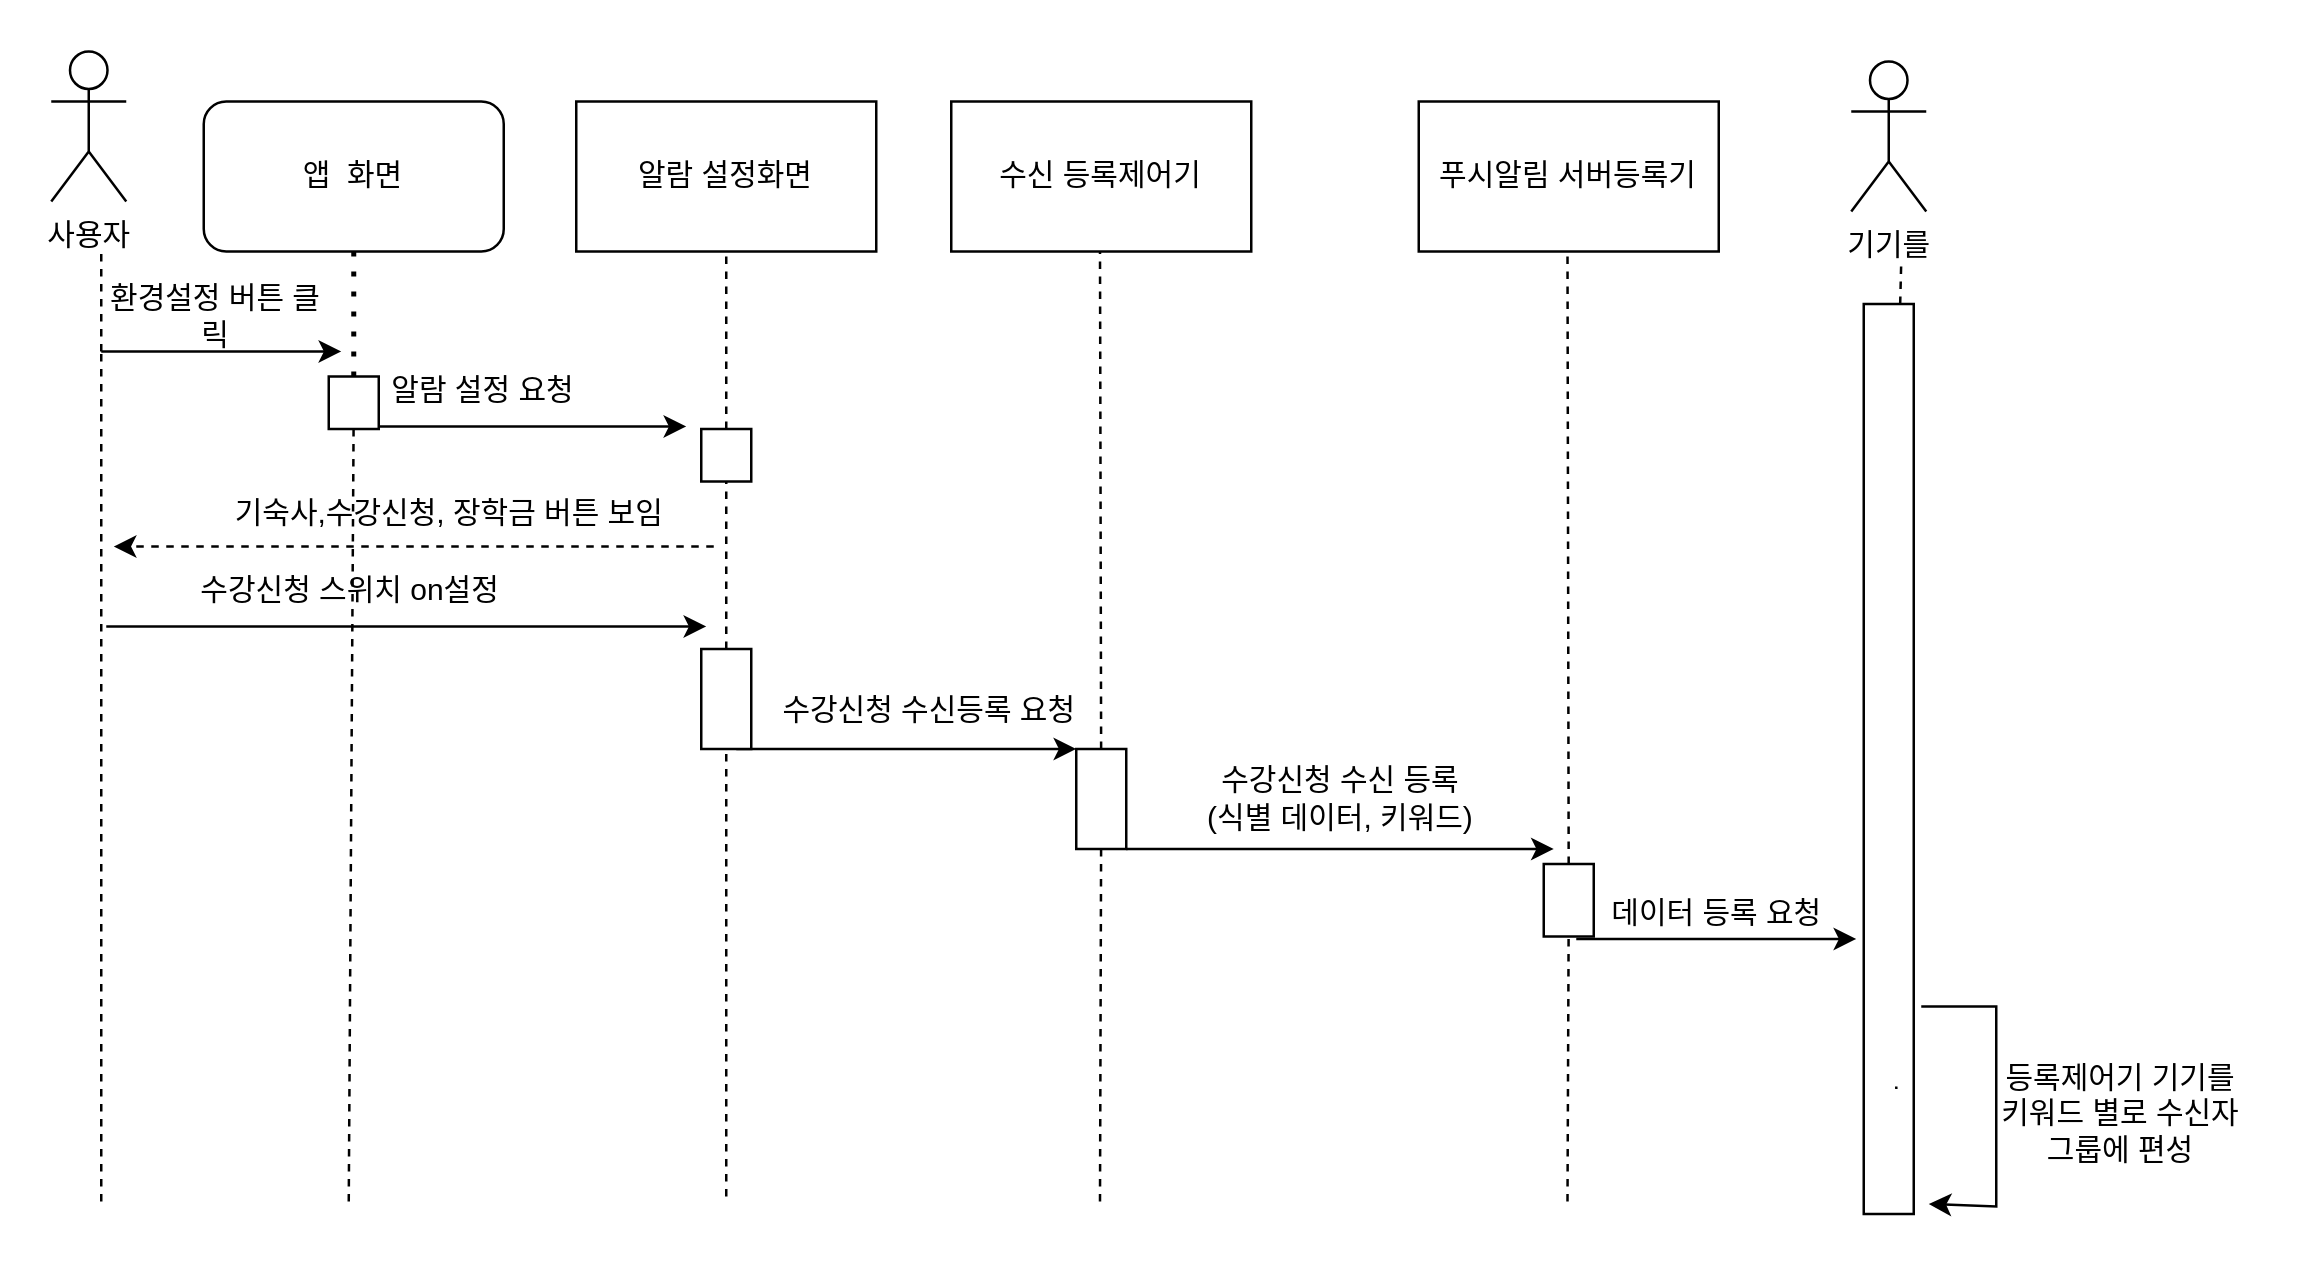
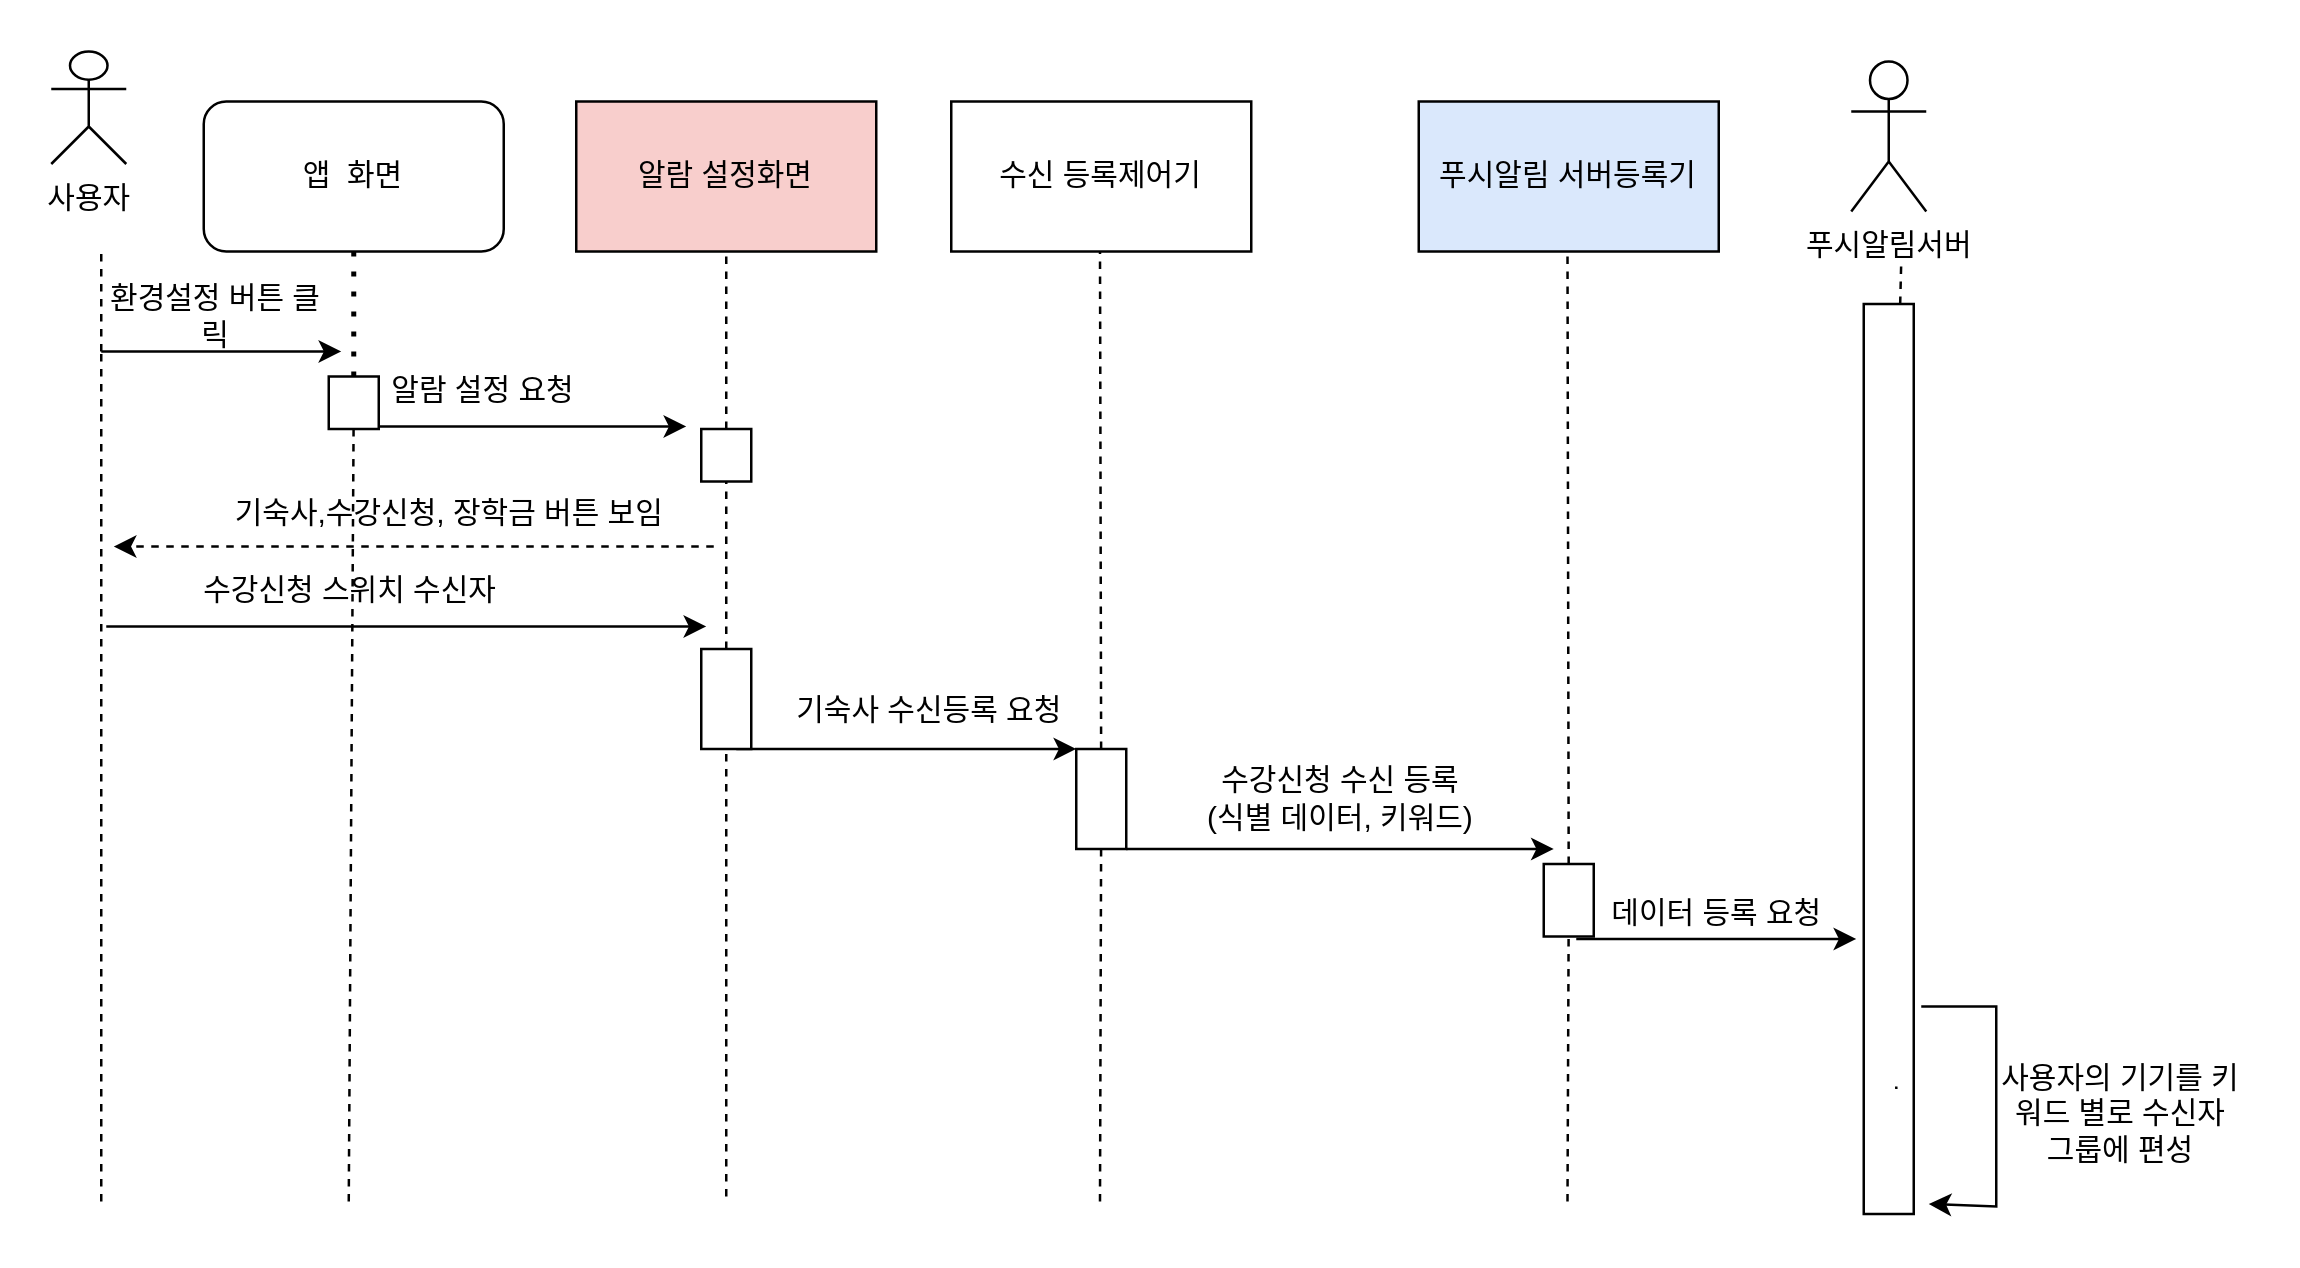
(89, 126) -> (89, 108)
(726, 176) -> (726, 176)
(1569, 176) -> (1569, 176)
(1890, 247) -> (1890, 247)
(355, 591) -> (355, 591)
(930, 711) -> (930, 711)
(2121, 1114) -> (2121, 1114)
